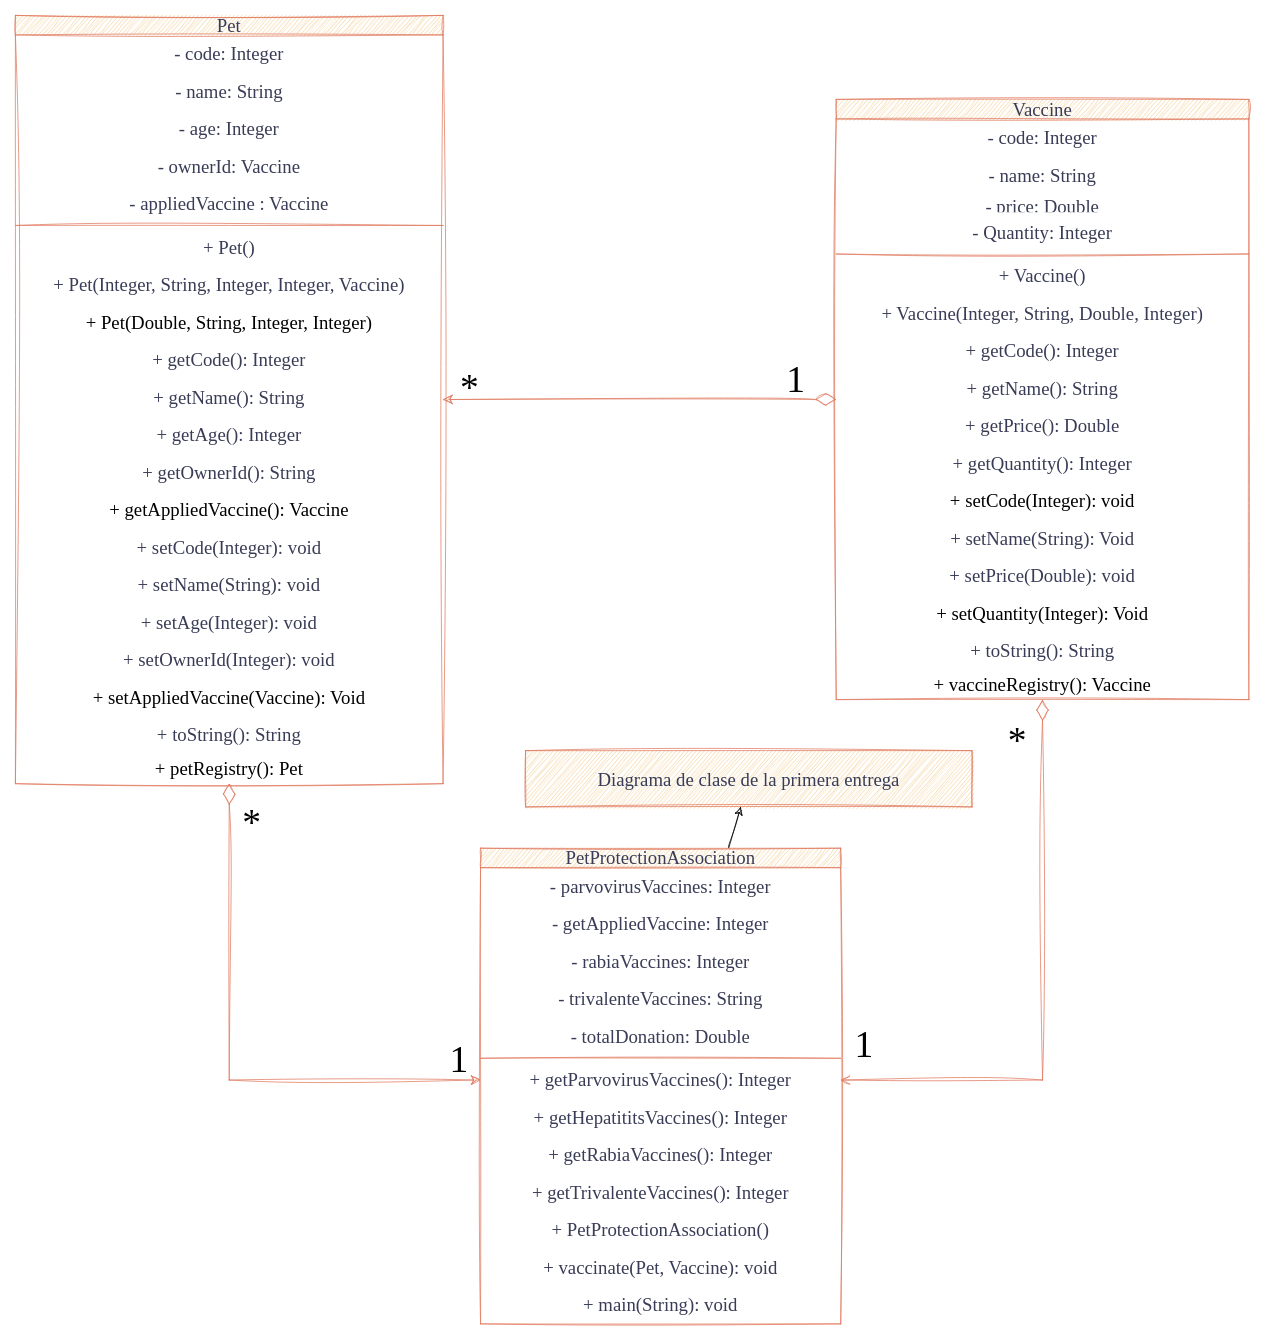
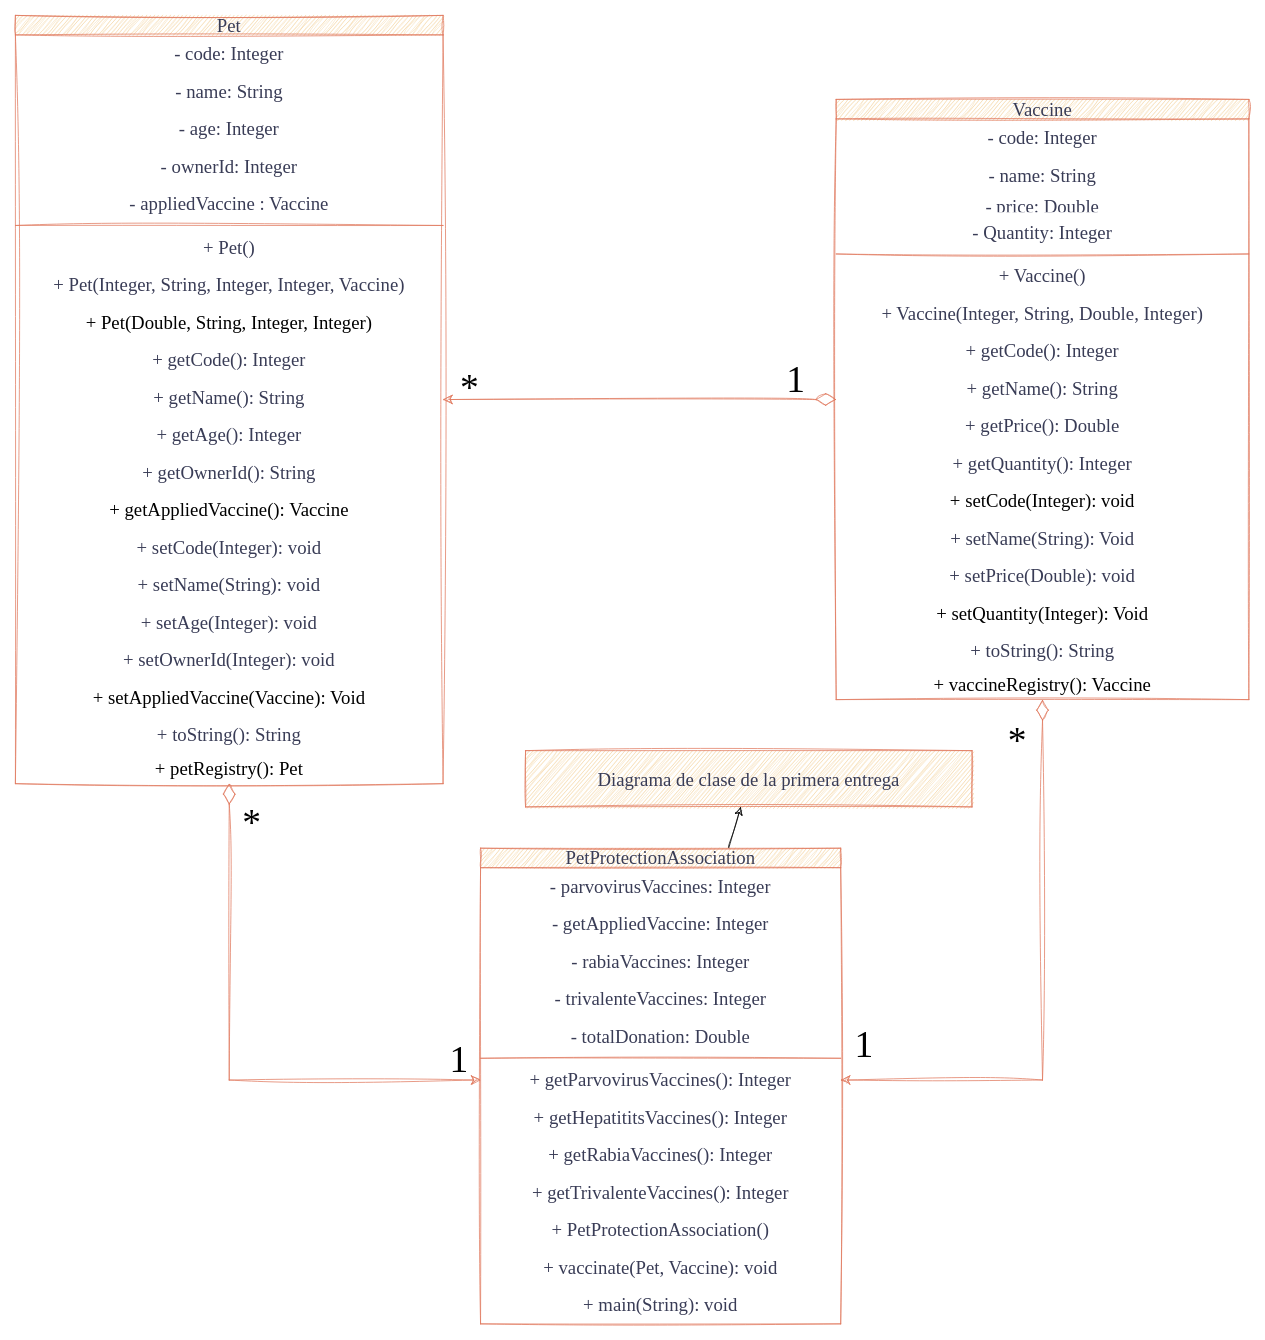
(229, 166) -> (229, 166)
(660, 999) -> (660, 999)
(847, 1080) -> (849, 1080)
